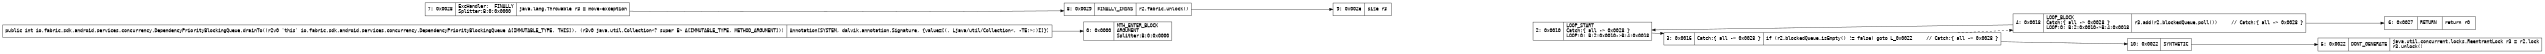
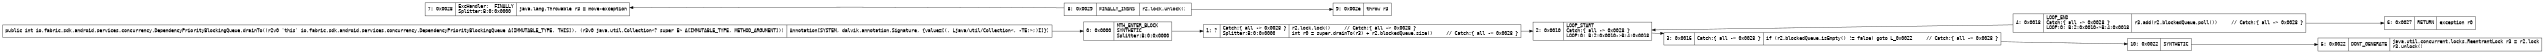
(1164, 9) -> (1164, 9)
(1377, 9) -> (1377, 9)
(845, 12) -> (849, 7)
(2060, 18) -> (2057, 18)
(2457, 23) -> (2456, 23)
(1128, 31) -> (1129, 31)
none -> (1362, 31)
(1984, 32) -> none
